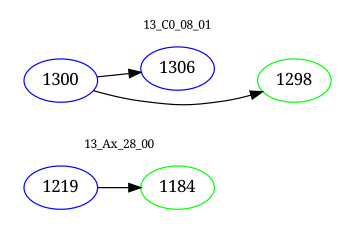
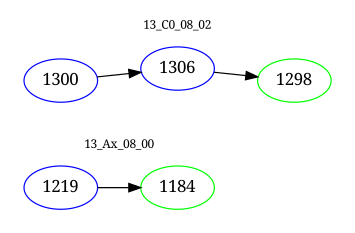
(178, 26) -> (178, 26)
(172, 104) -> (230, 74)
(119, 145) -> (119, 145)
